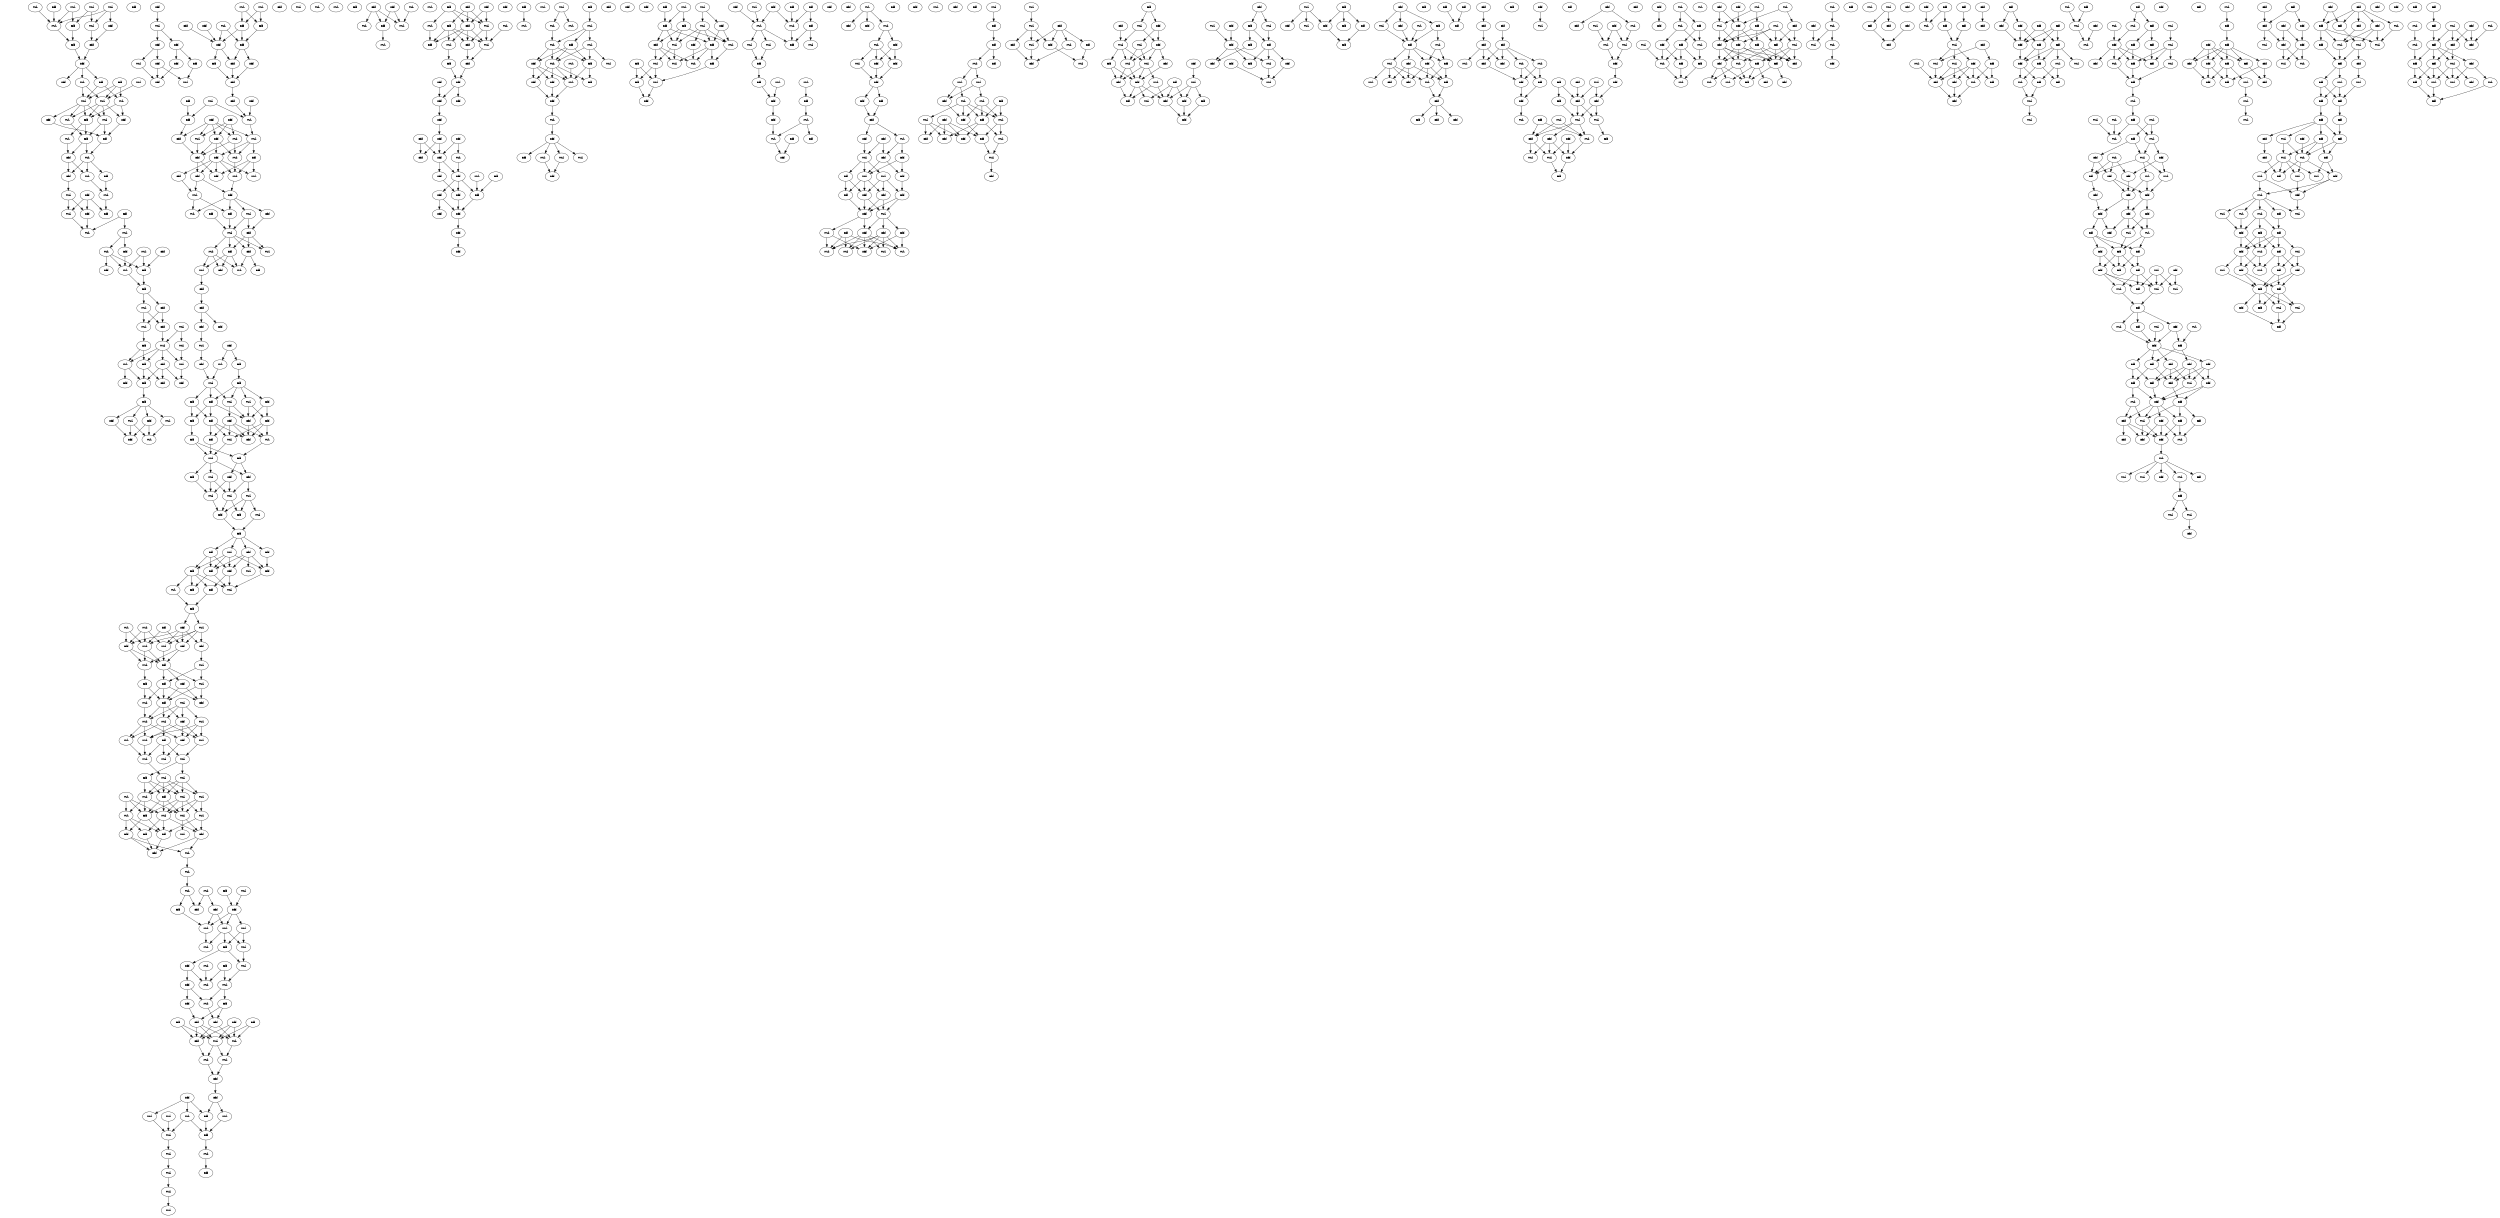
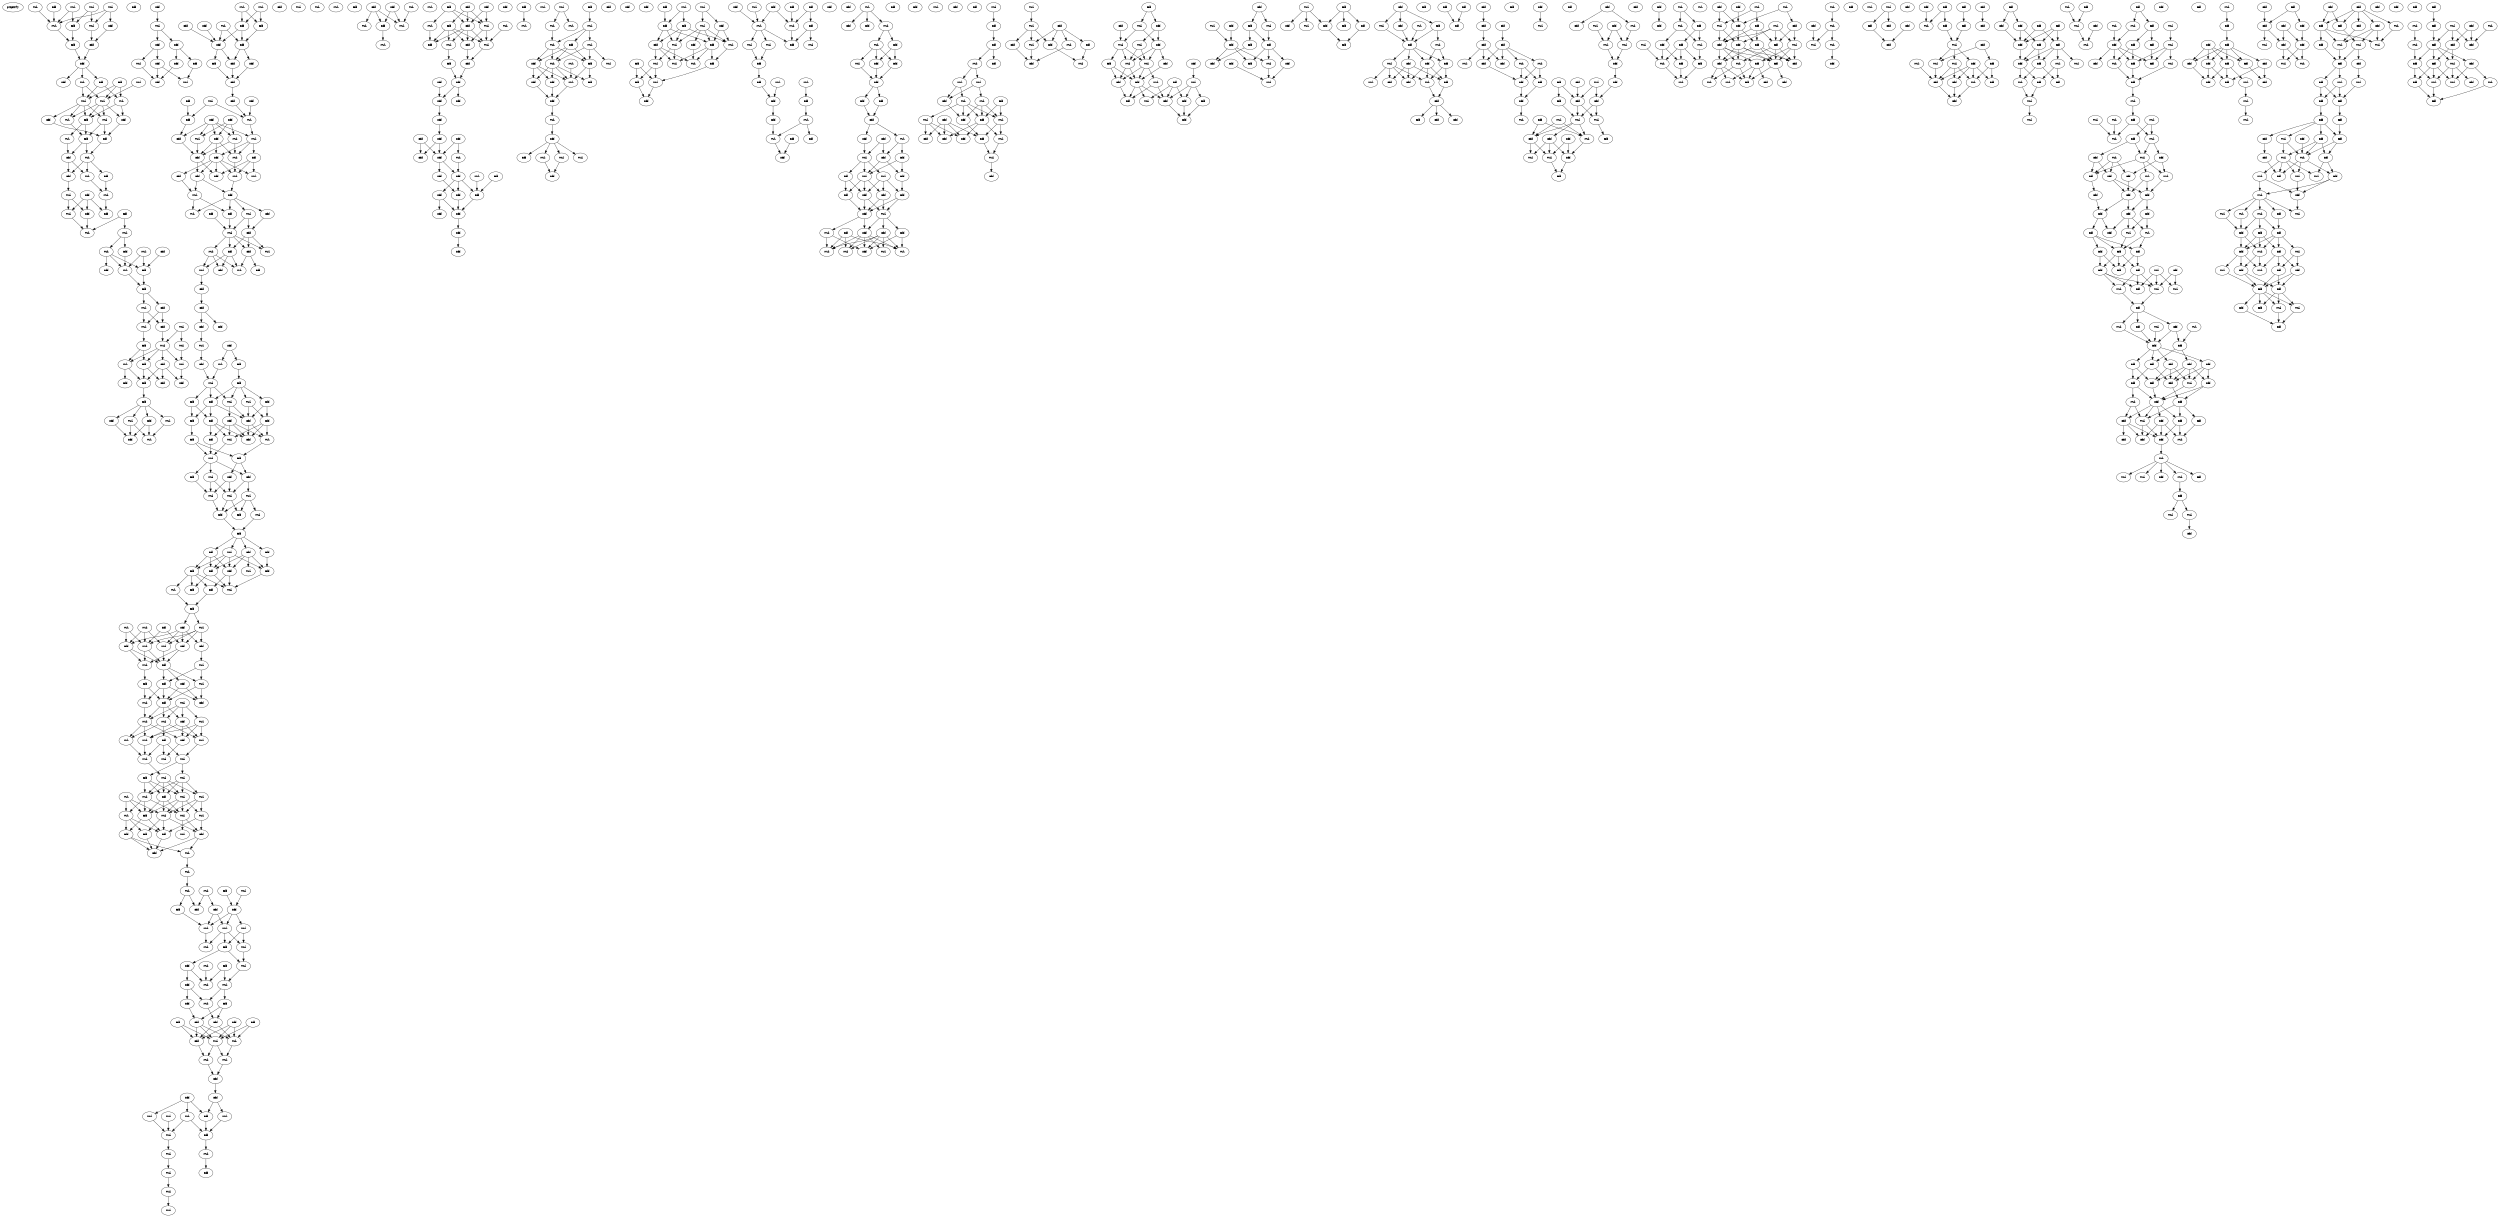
none -> (13, 7)
